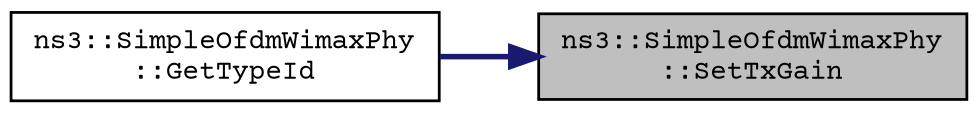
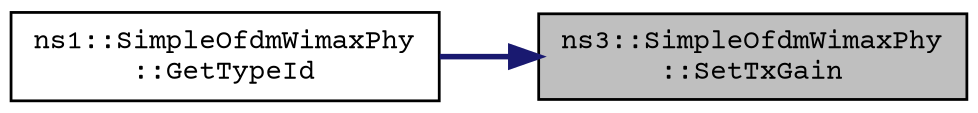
(225, 57) -> (225, 57)
